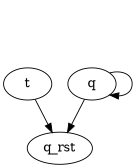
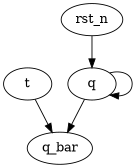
none -> (92, 20)
(60, 148) -> (60, 148)
